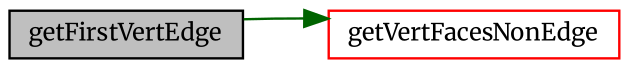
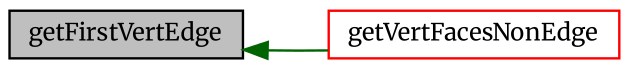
(274, 19) -> (298, 51)
